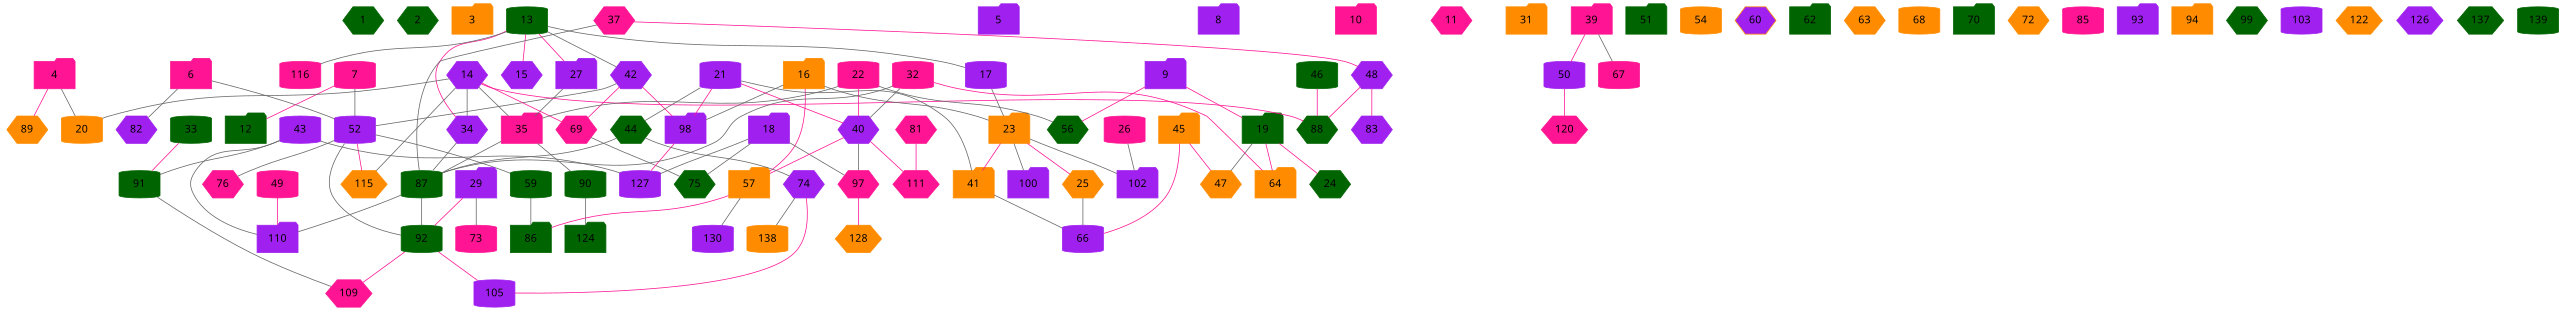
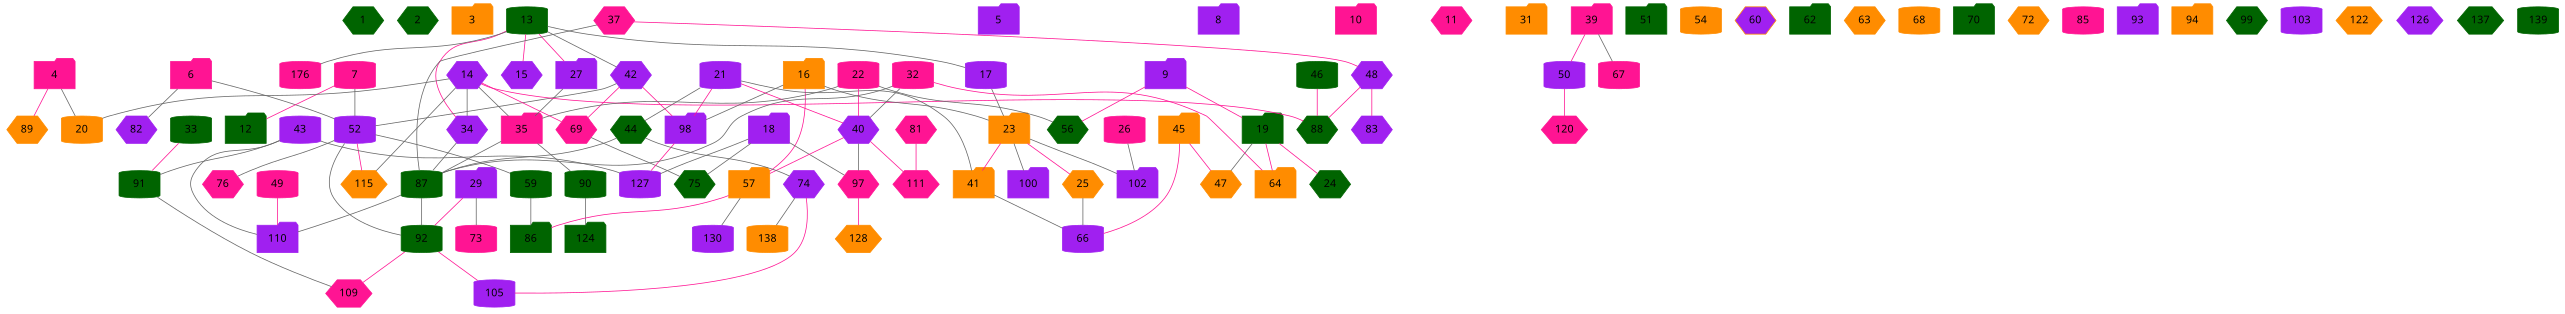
(300, 75) -> (300, 75)
